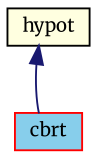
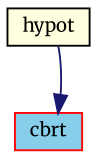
(36, 89) -> (61, 70)
